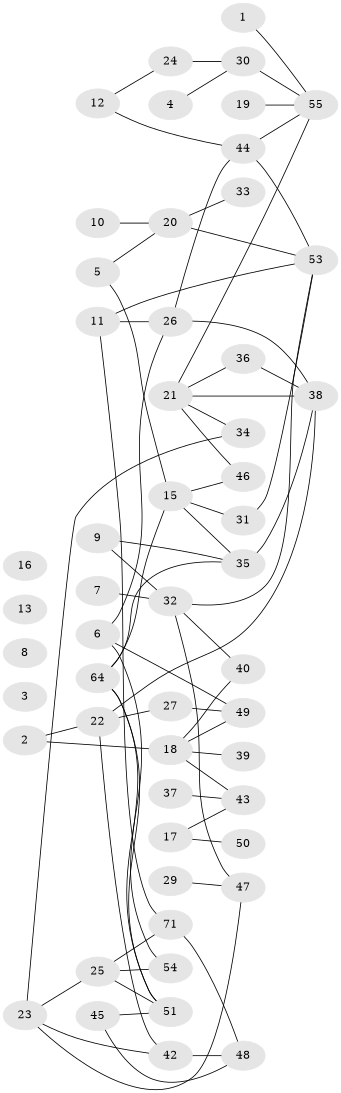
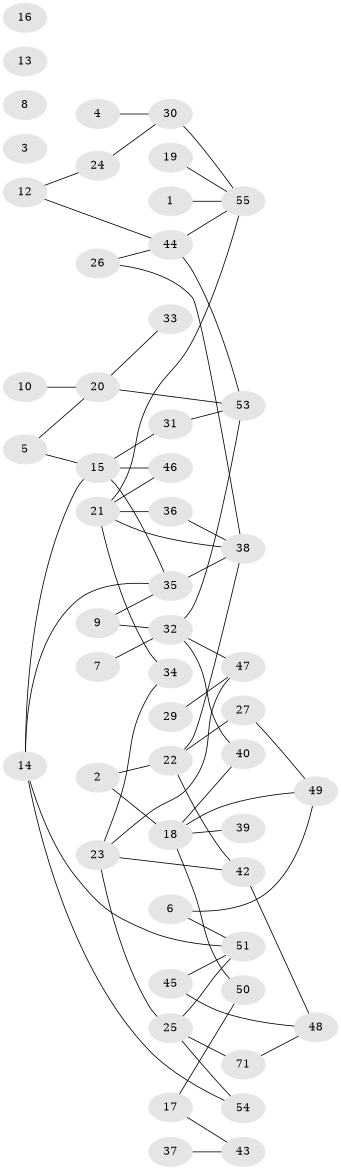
(98, 322) -> none
(141, 481) -> none
(98, 678) -> (25, 766)
(207, 775) -> (202, 919)
